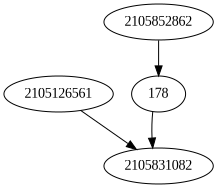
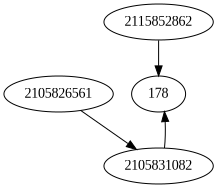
(159, 22) -> (159, 22)
(59, 94) -> (59, 94)
(152, 125) -> (165, 135)
